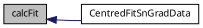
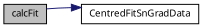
(69, 20) -> (59, 8)
